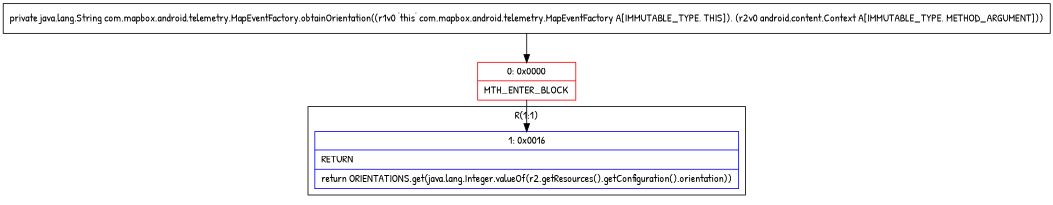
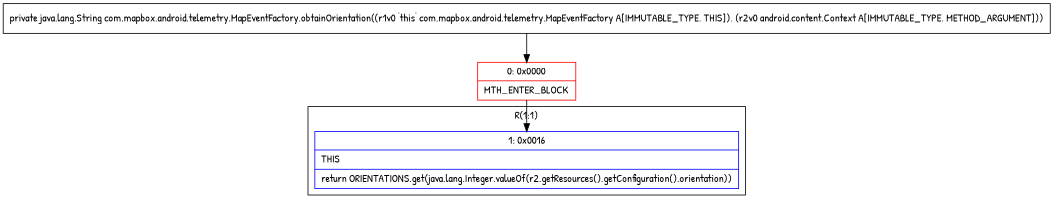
(337, 159) -> (331, 159)
